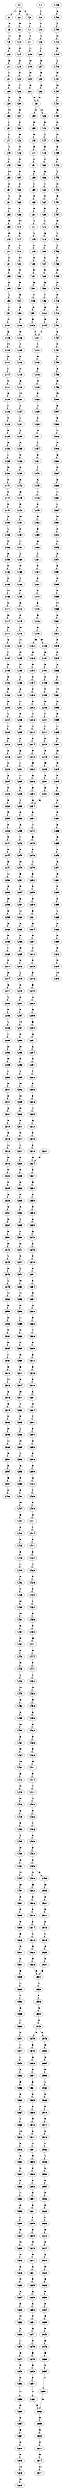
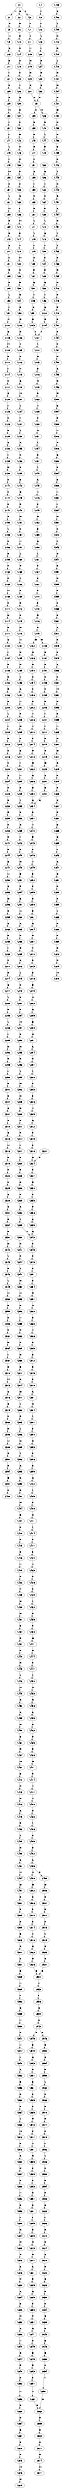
(44, 158) -> none
(57, 603) -> (57, 603)
(20, 1231) -> (25, 1231)
